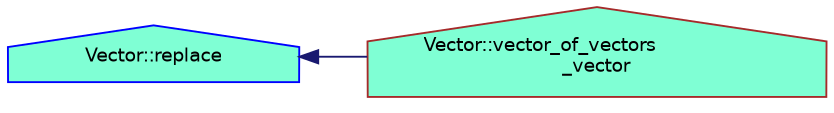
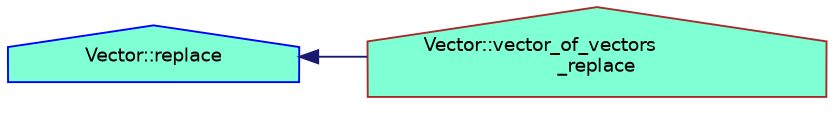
(597, 57) -> (597, 57)
